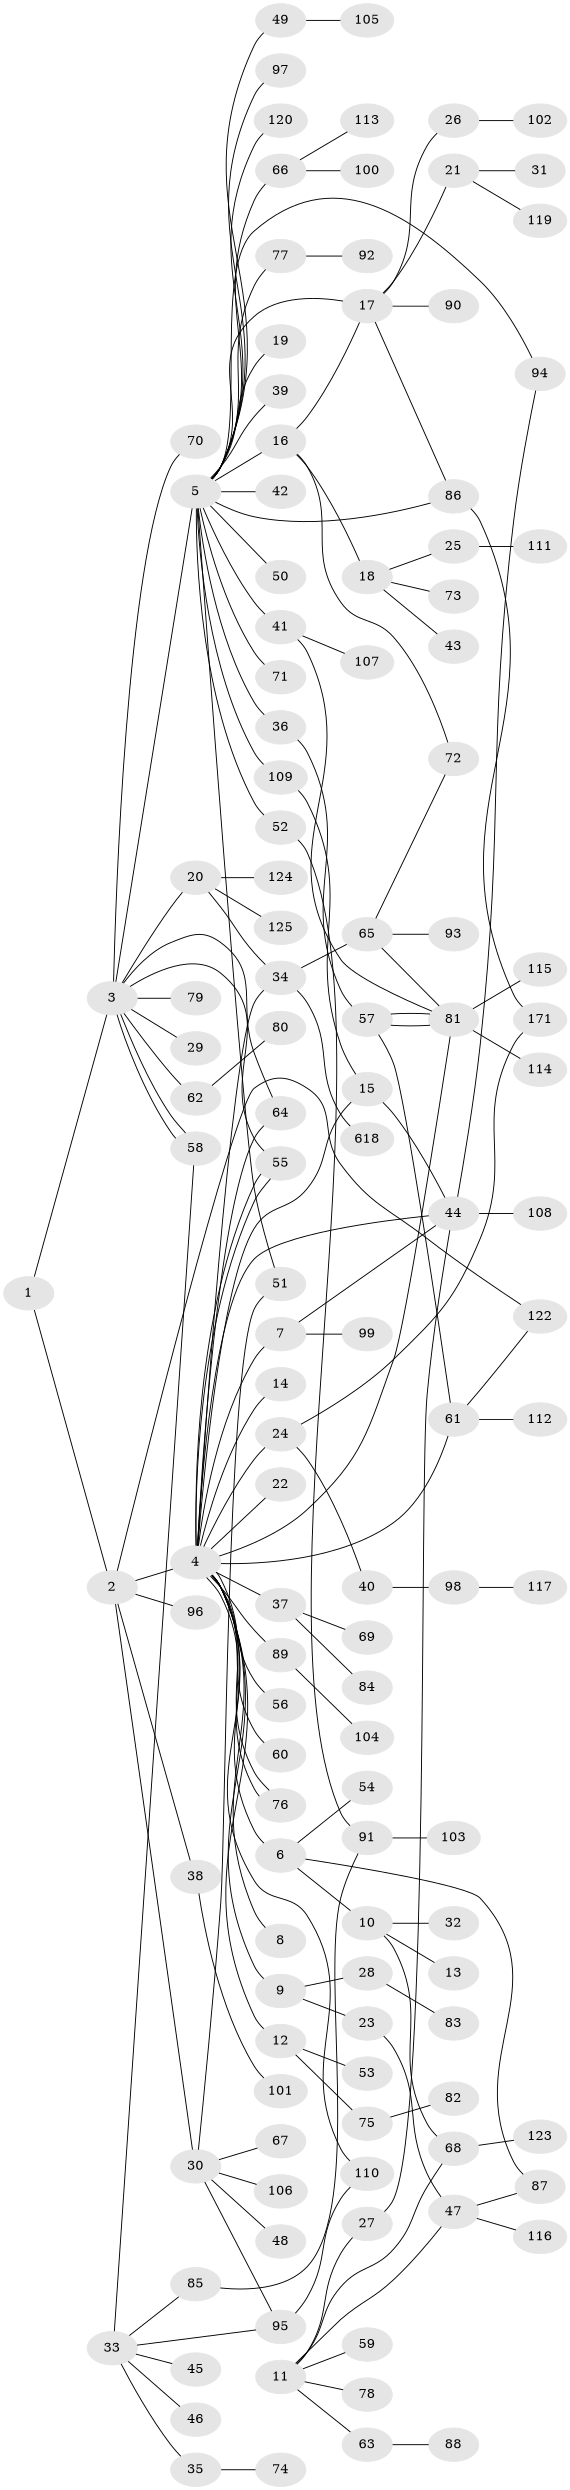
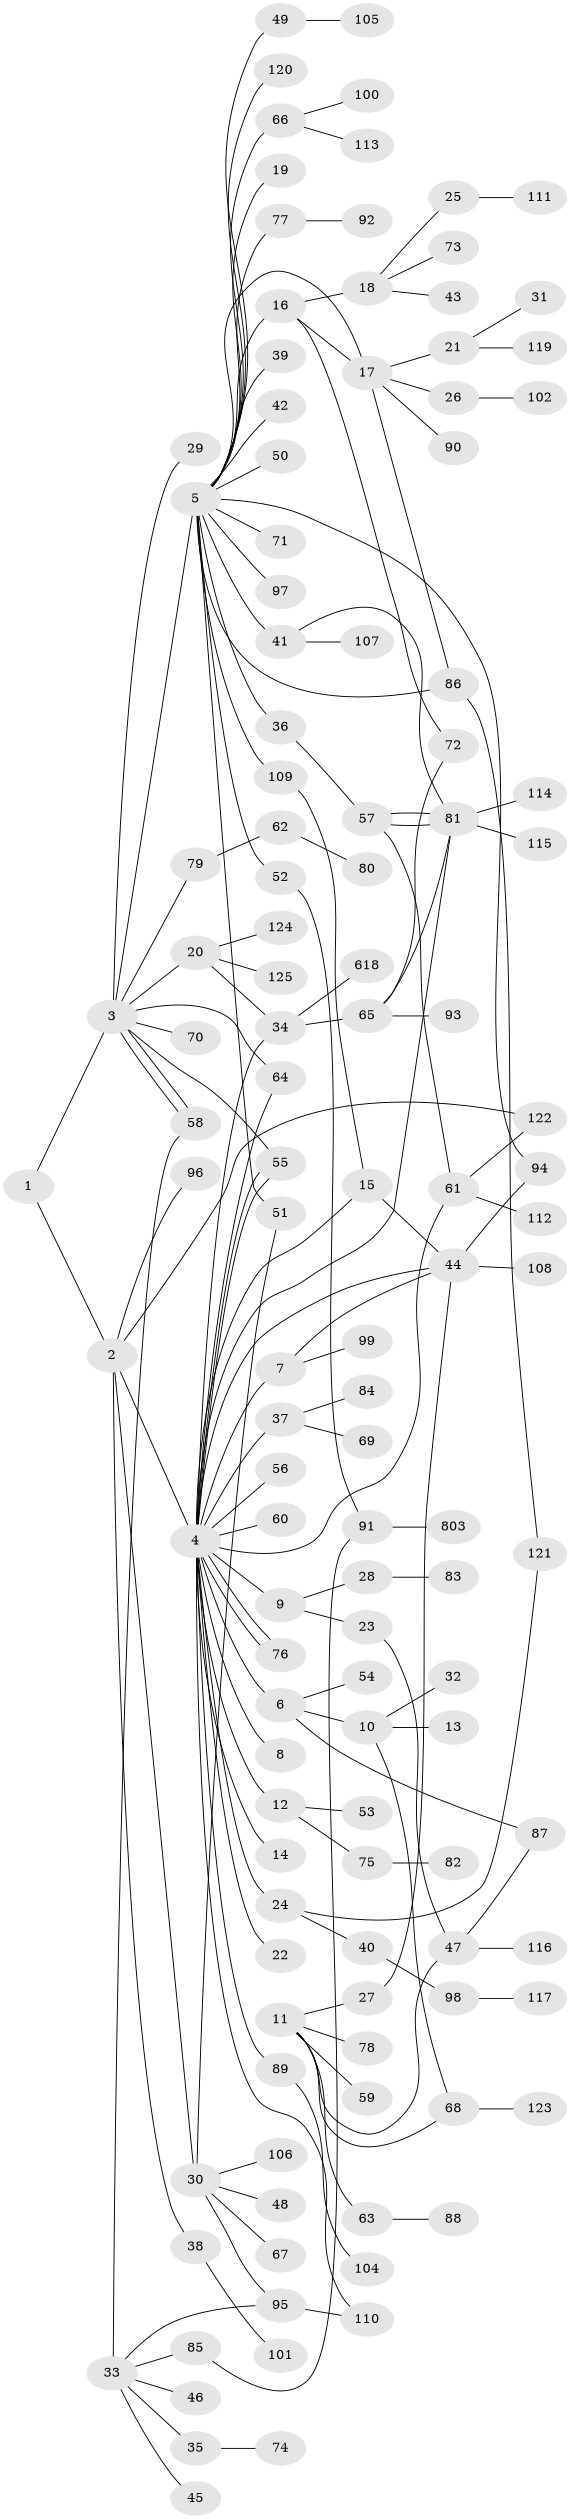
(540, 1020) -> (540, 1554)
(151, 1050) -> (238, 846)
(454, 1838) -> (454, 1527)
